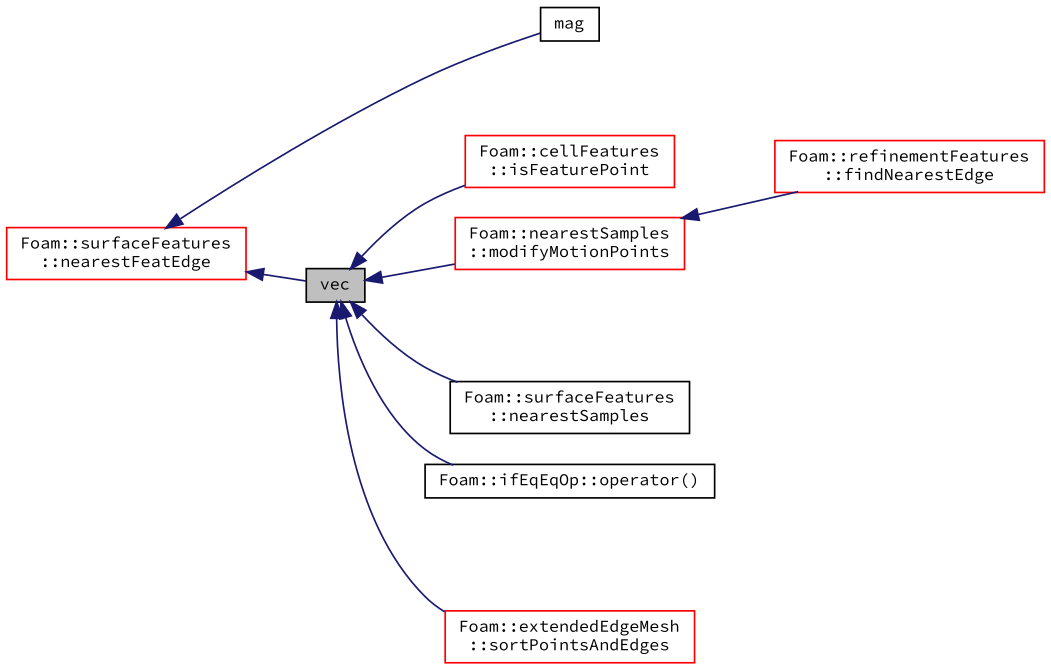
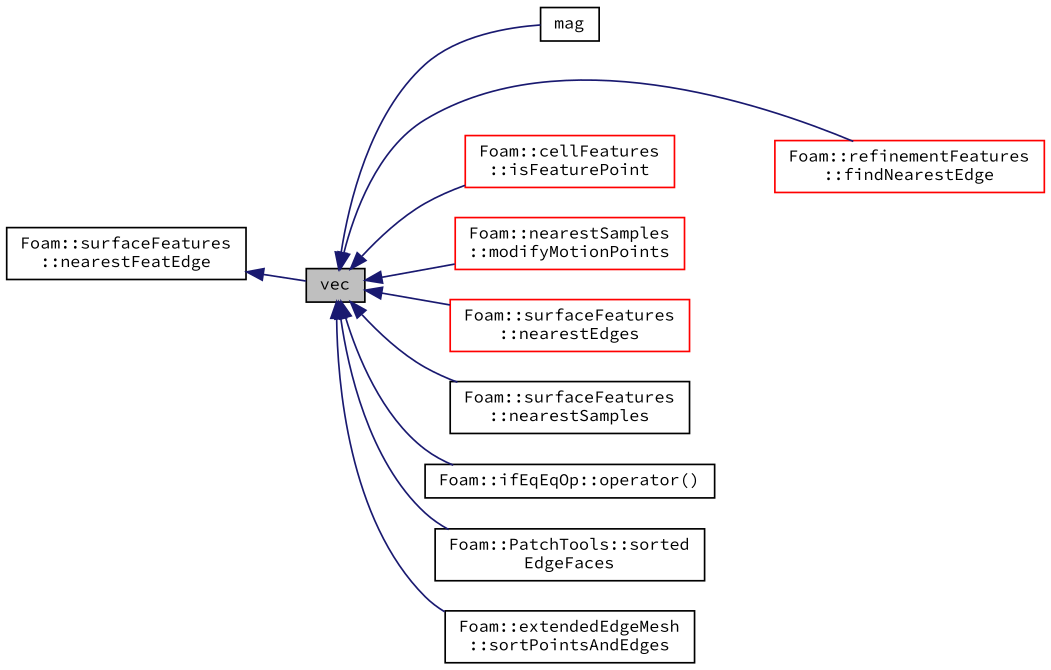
(354, 114) -> (397, 97)
(748, 203) -> (560, 82)
(126, 254) -> (126, 254)
none -> (570, 326)
none -> (570, 555)
(570, 637) -> (570, 637)
